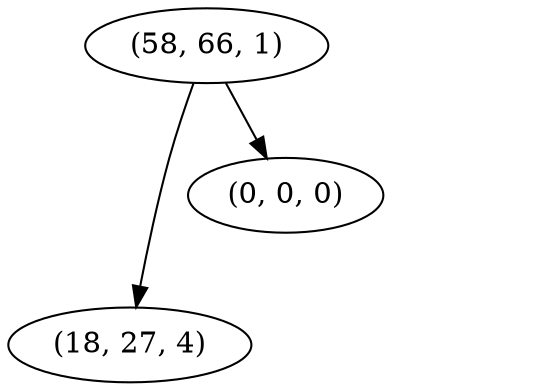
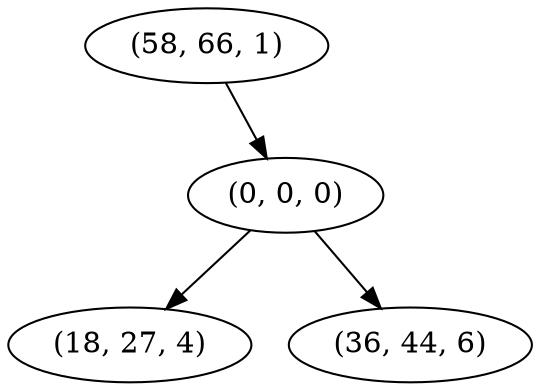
(163, 183) -> (216, 262)
none -> (410, 345)
